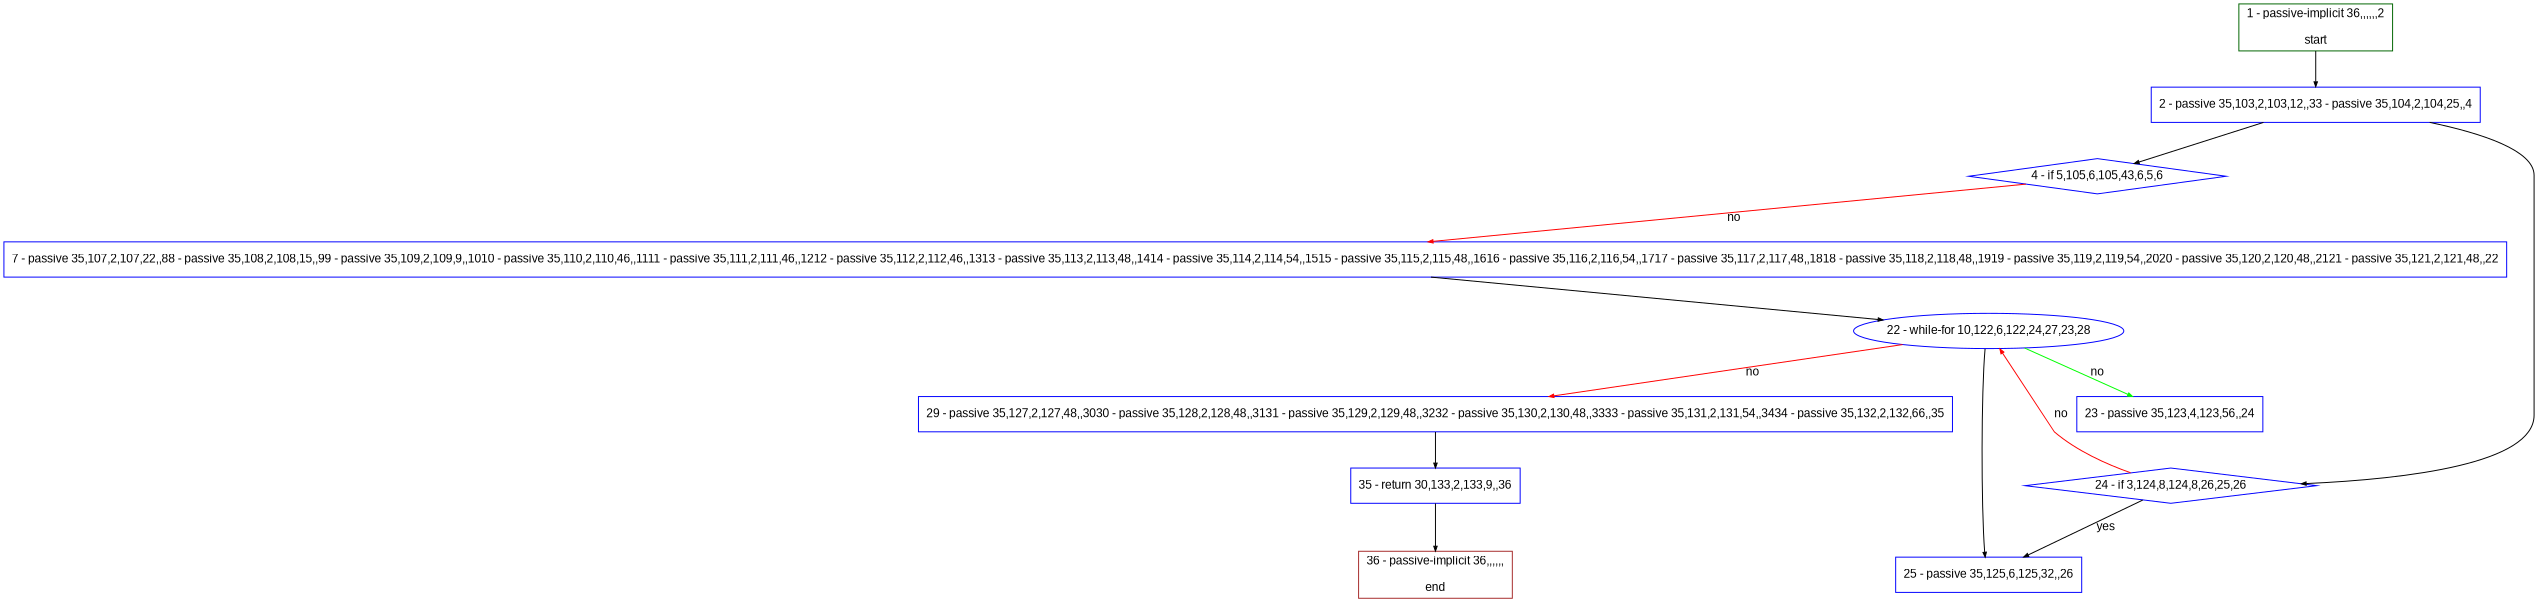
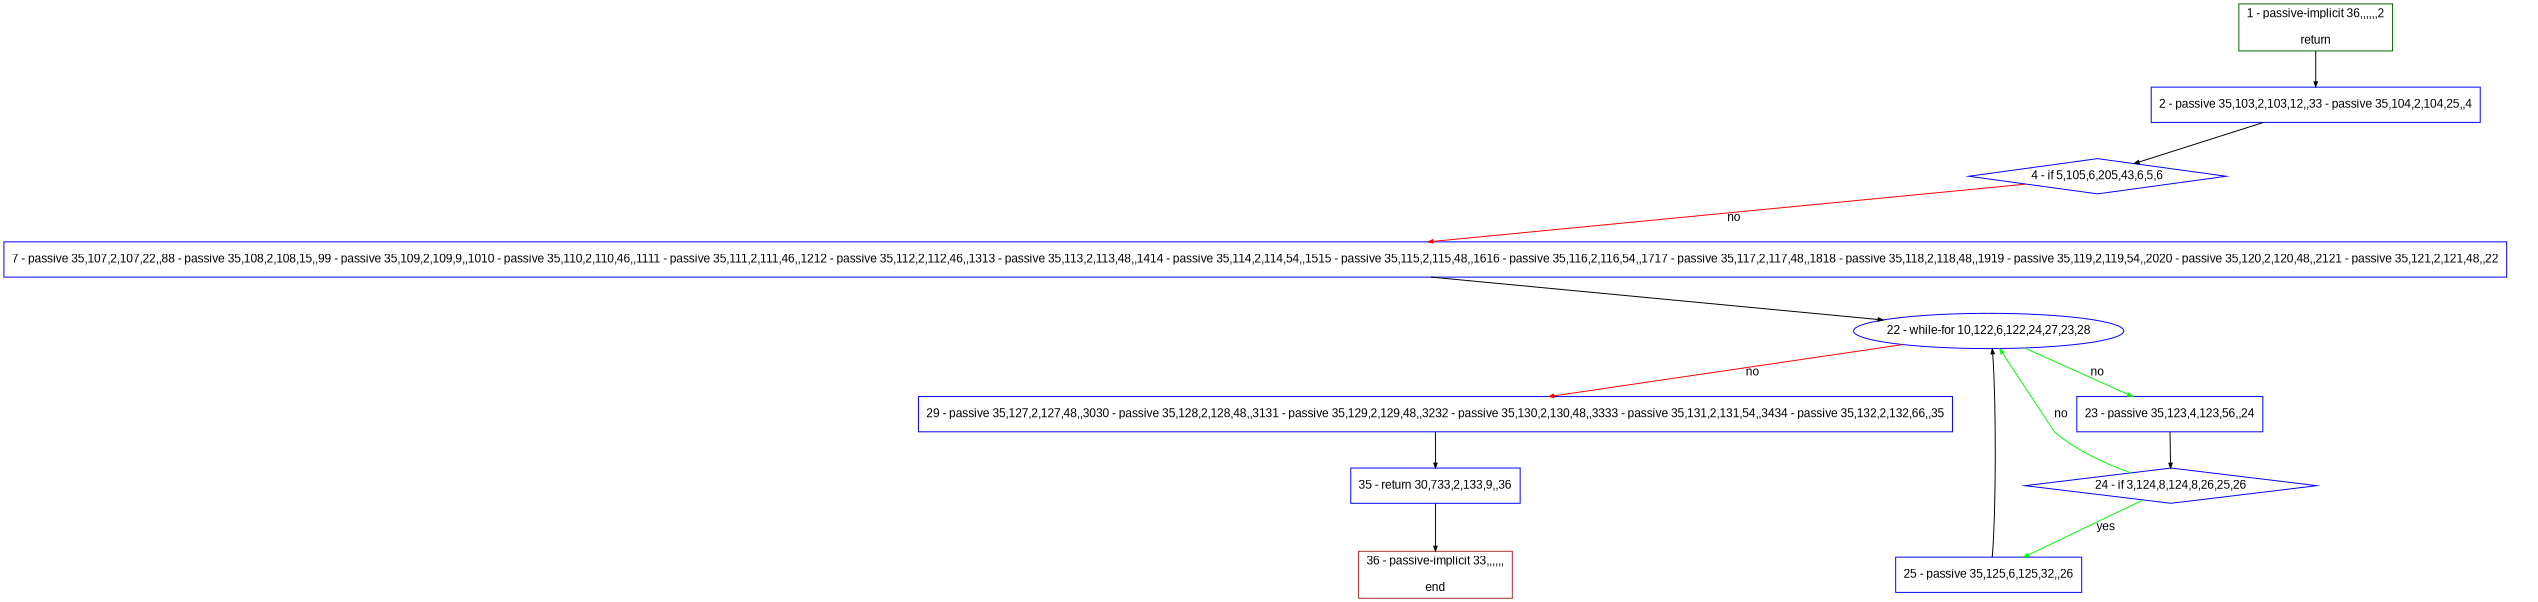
(2316, 27) -> (2316, 27)
(2097, 176) -> (2097, 176)
(2534, 359) -> (2170, 447)
(2052, 429) -> (2052, 429)
(1982, 451) -> (1995, 456)
(1435, 486) -> (1435, 486)
(2085, 527) -> (2085, 527)
(1435, 575) -> (1435, 575)
